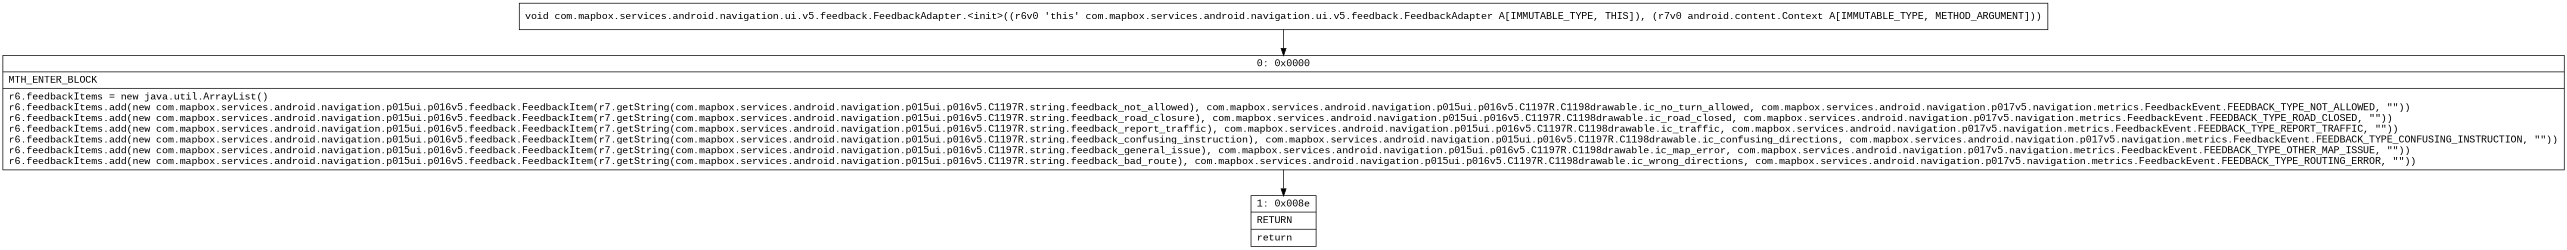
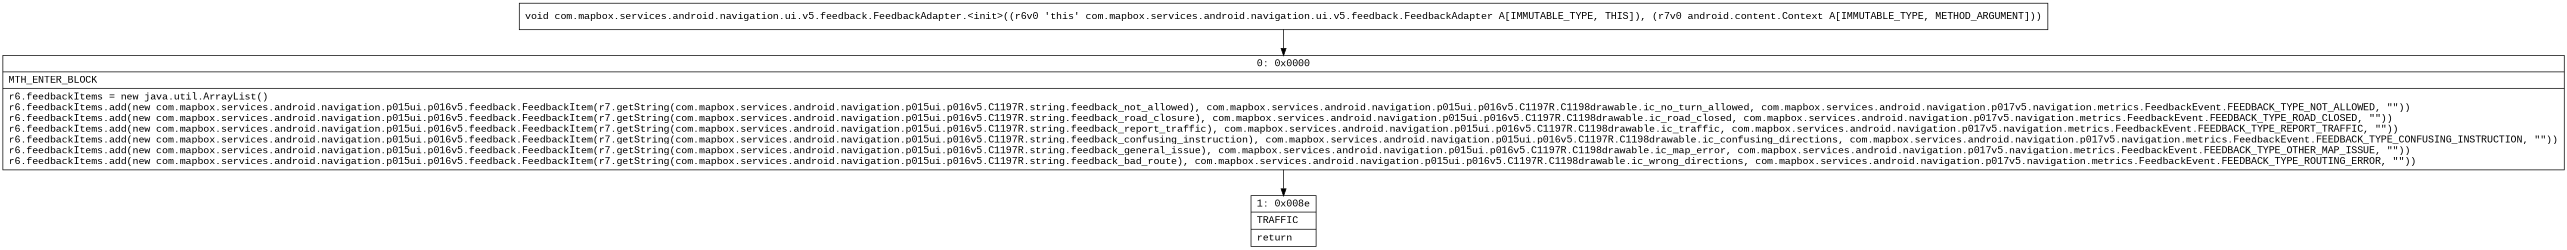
(1275, 220) -> (1277, 220)
